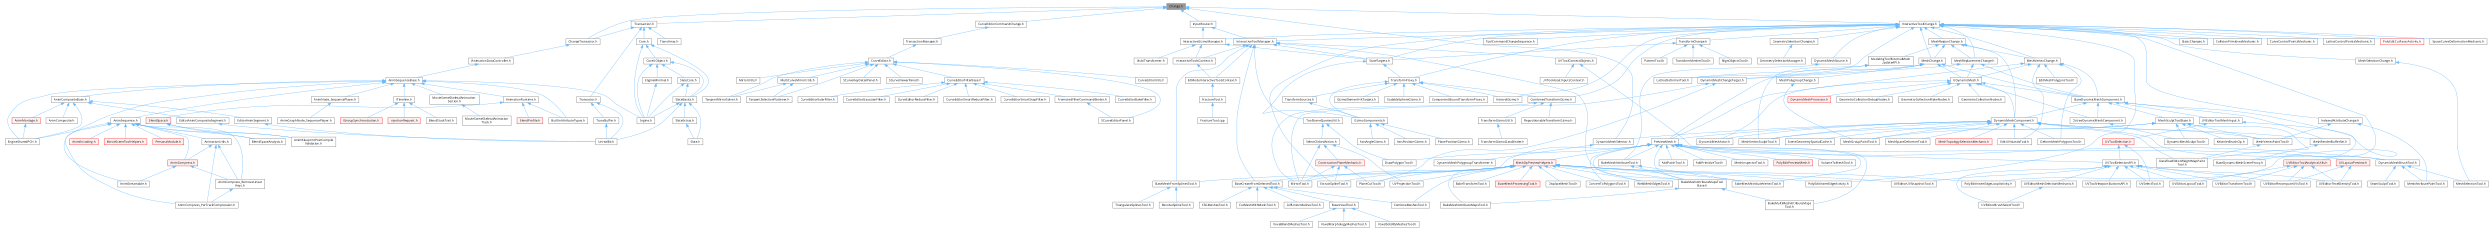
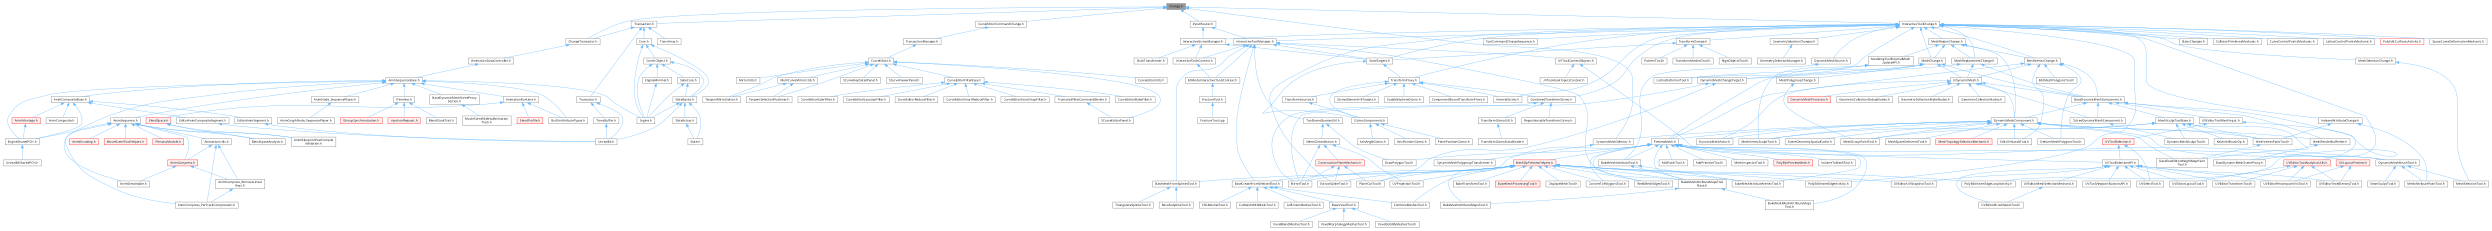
(455, 100) -> (455, 100)
(209, 129) -> none
none -> (22, 163)
